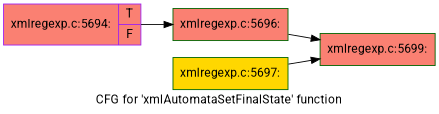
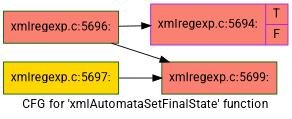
(152, 25) -> (130, 26)
